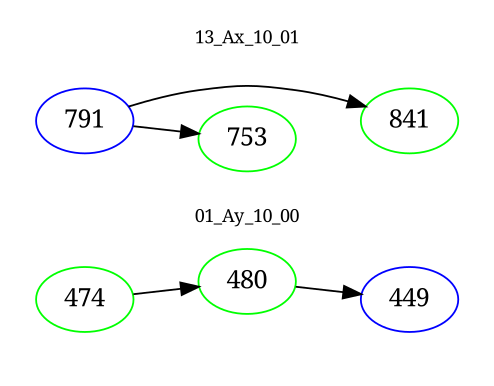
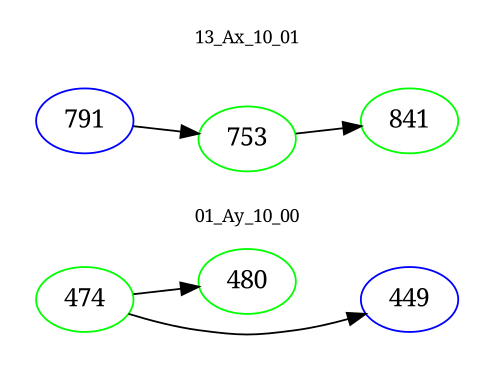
(238, 86) -> (319, 131)
(319, 289) -> (238, 334)
